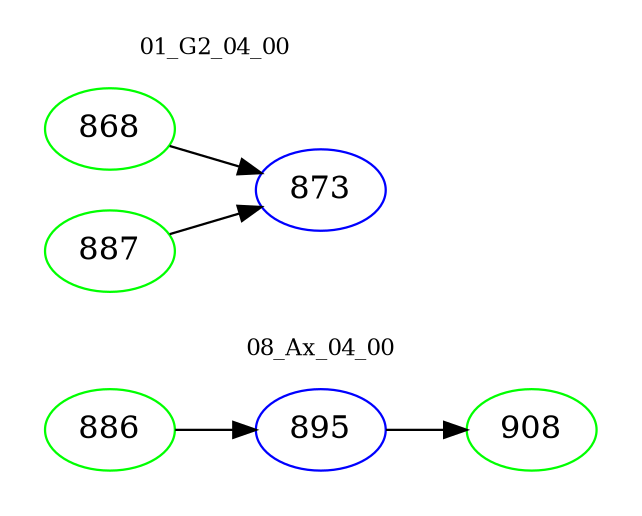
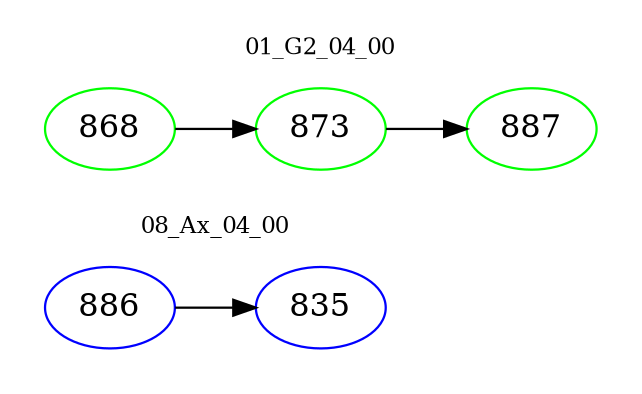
(321, 190) -> (321, 129)
(204, 224) -> (415, 129)
(110, 430) -> (110, 308)
(321, 430) -> (321, 308)
(532, 430) -> none
